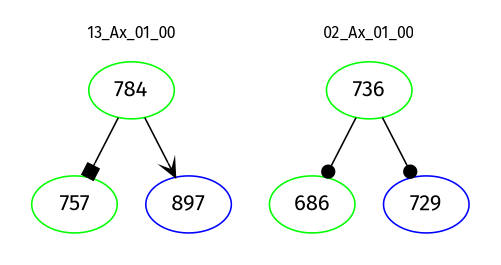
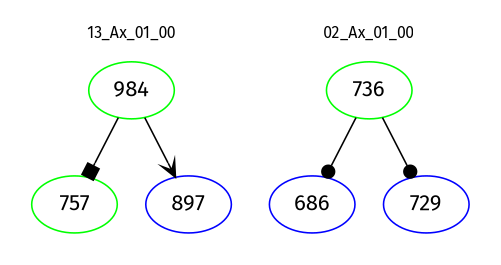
(132, 90) -> (132, 90)
(312, 204) -> (312, 204)
